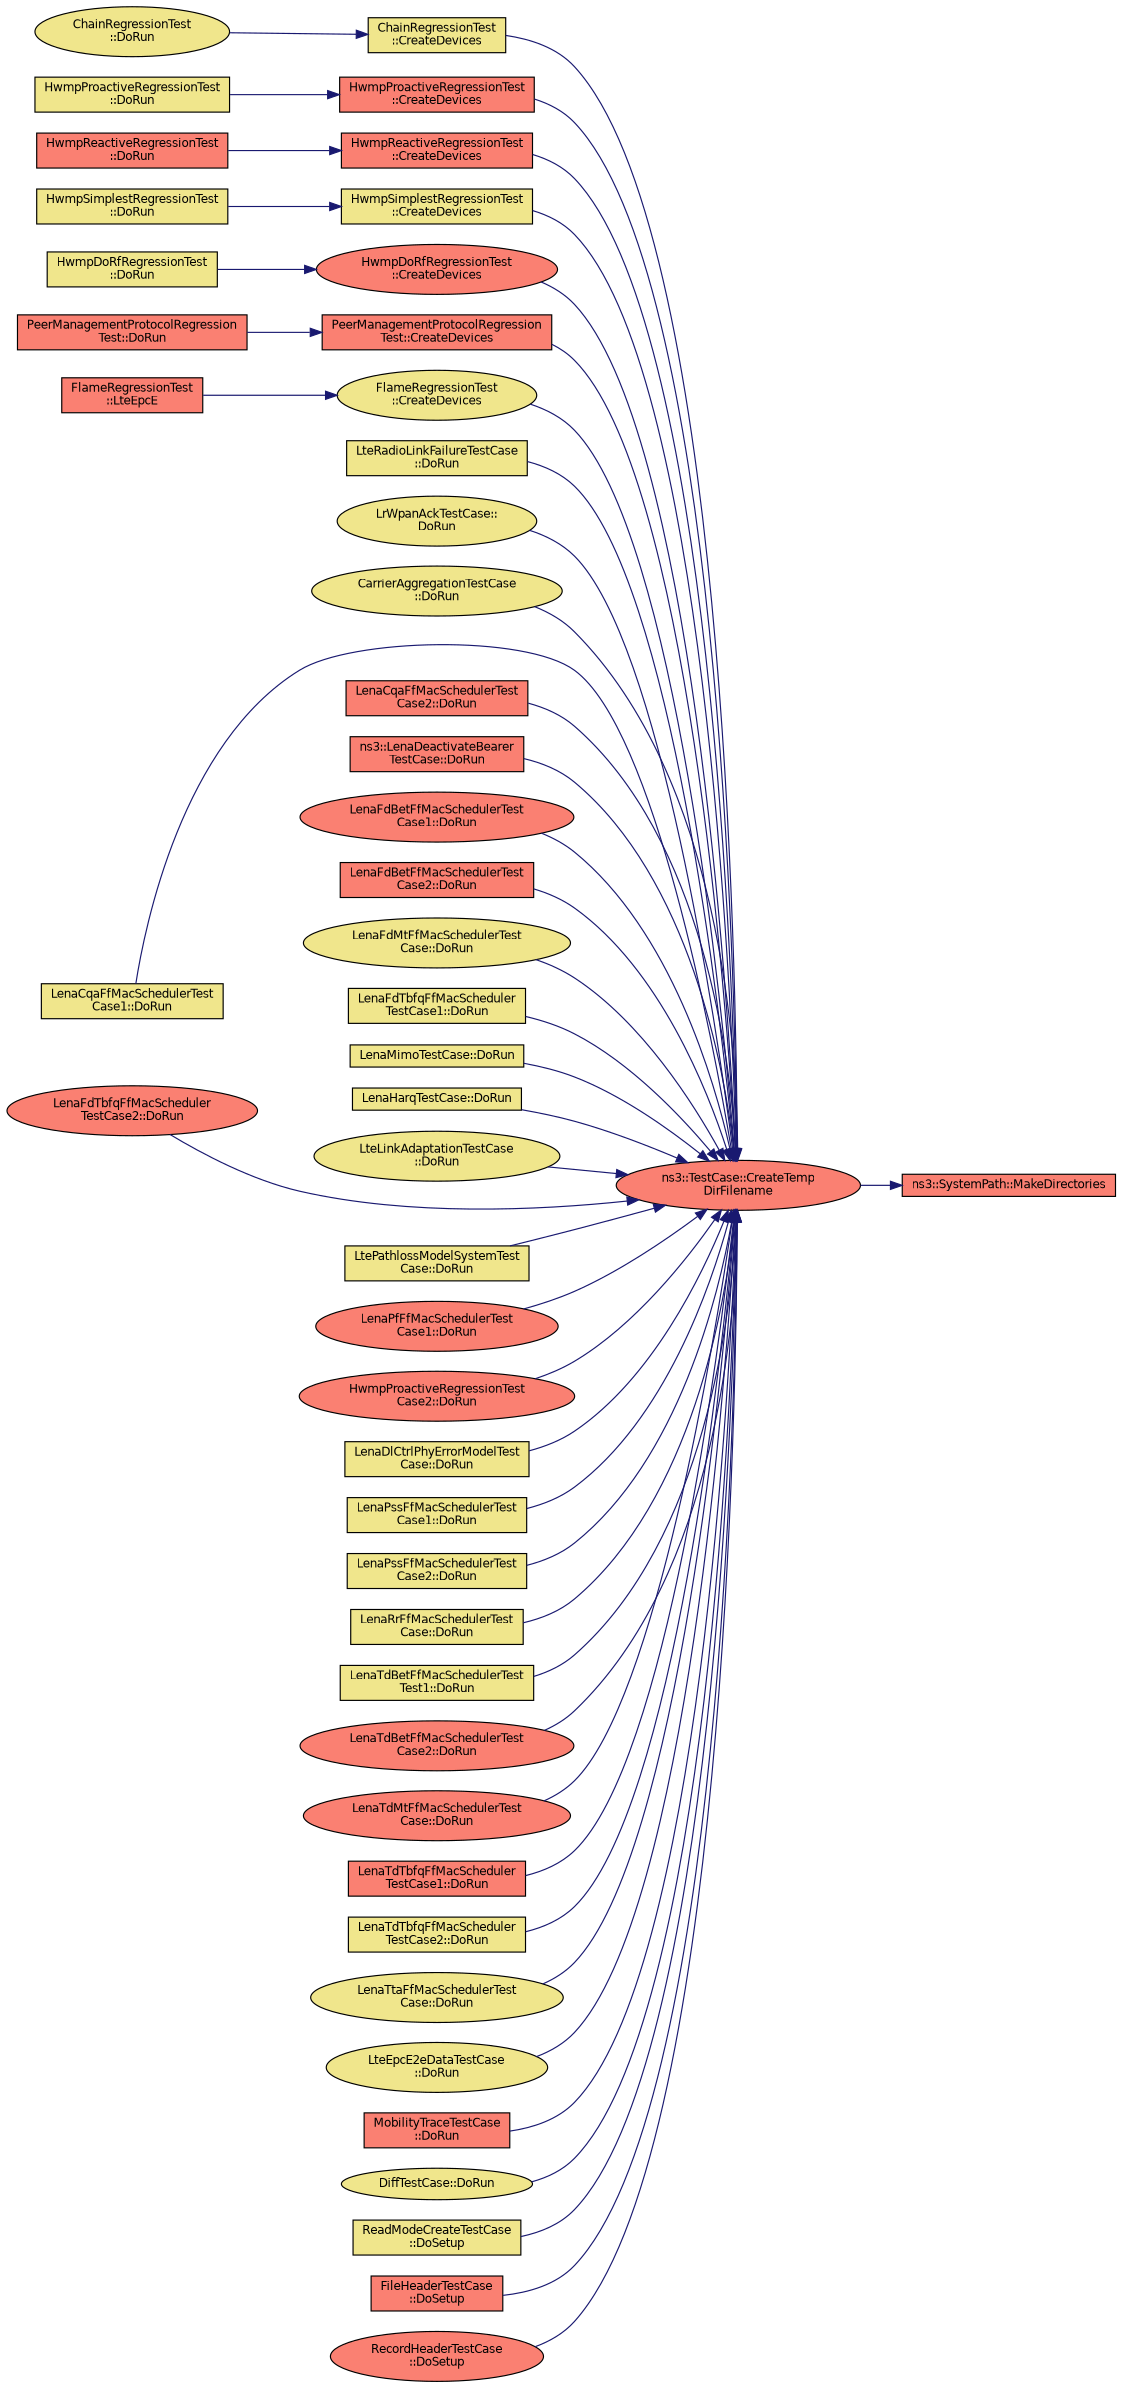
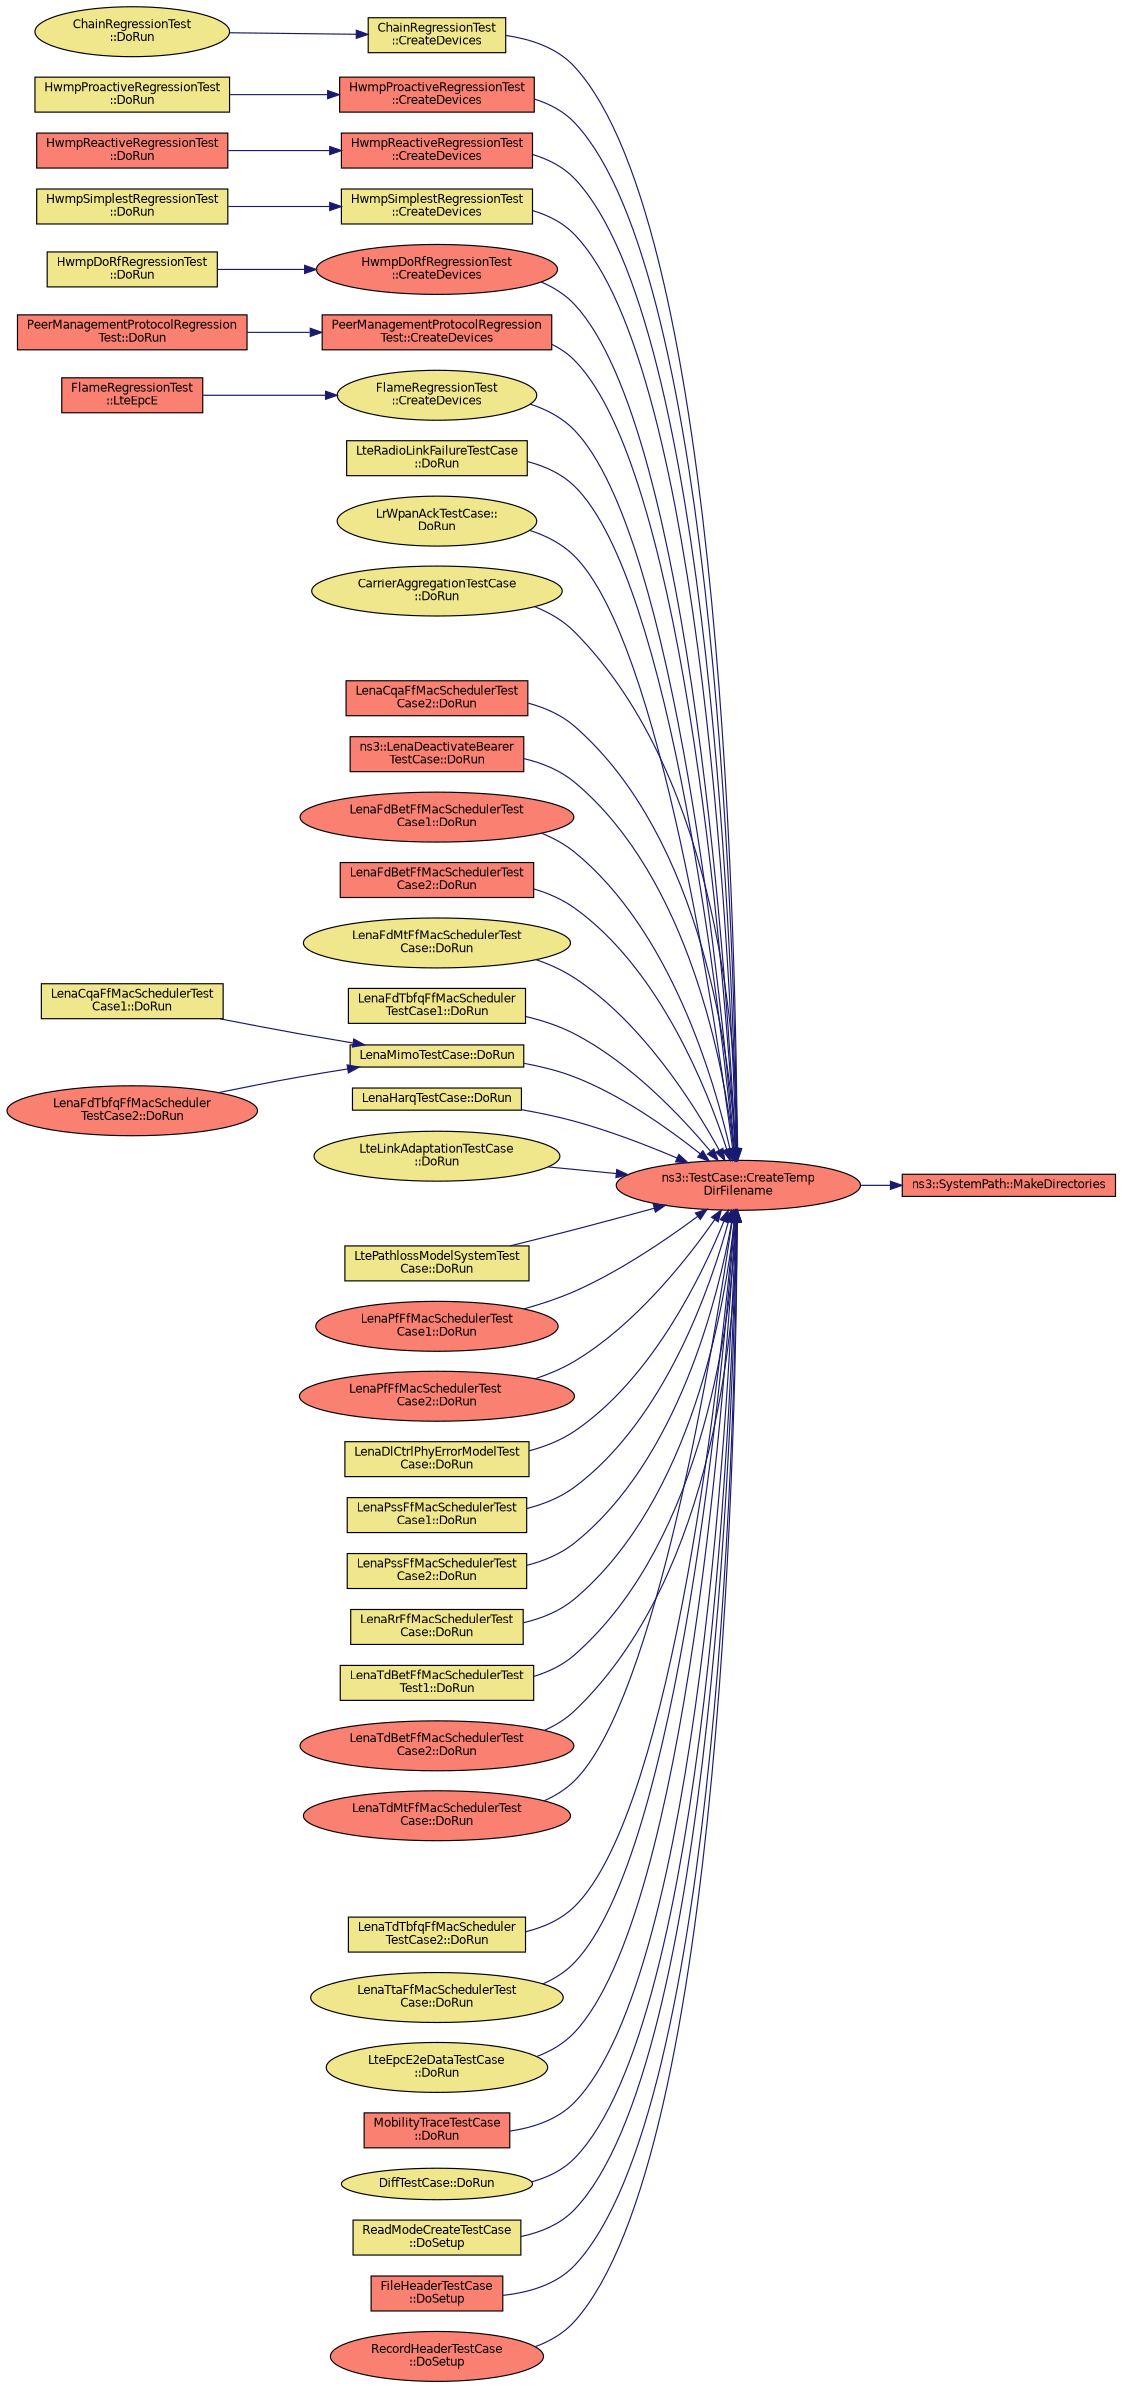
(510, 650) -> (286, 1031)
(392, 1205) -> (283, 1080)
(437, 1396) -> (437, 1396)
(437, 1879) -> none
